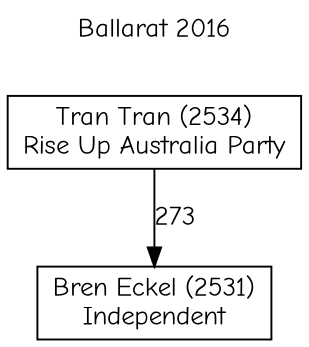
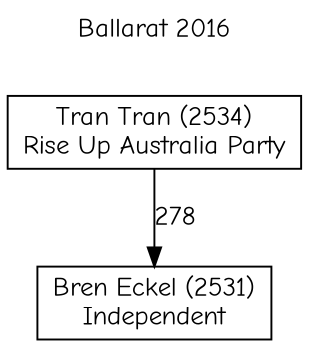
(176, 218) -> (176, 218)
